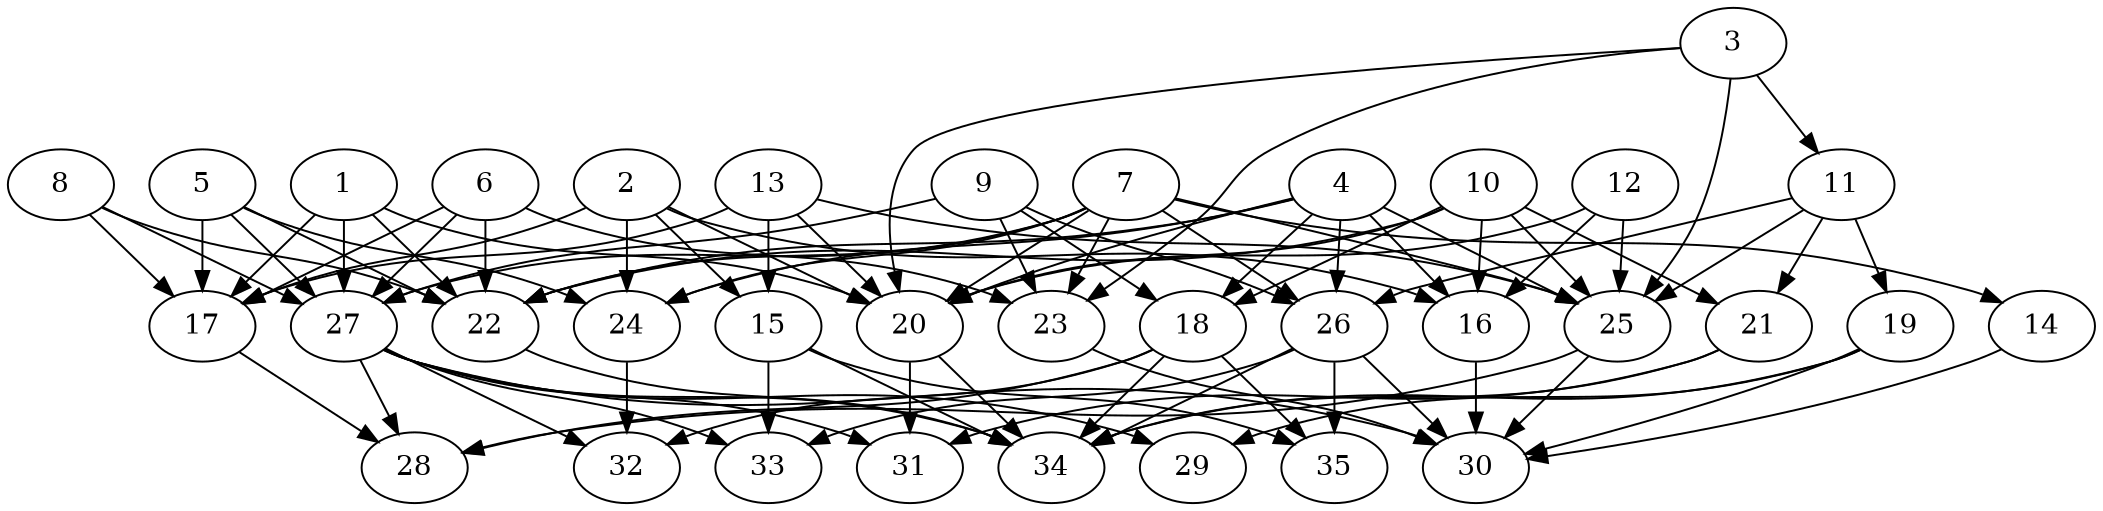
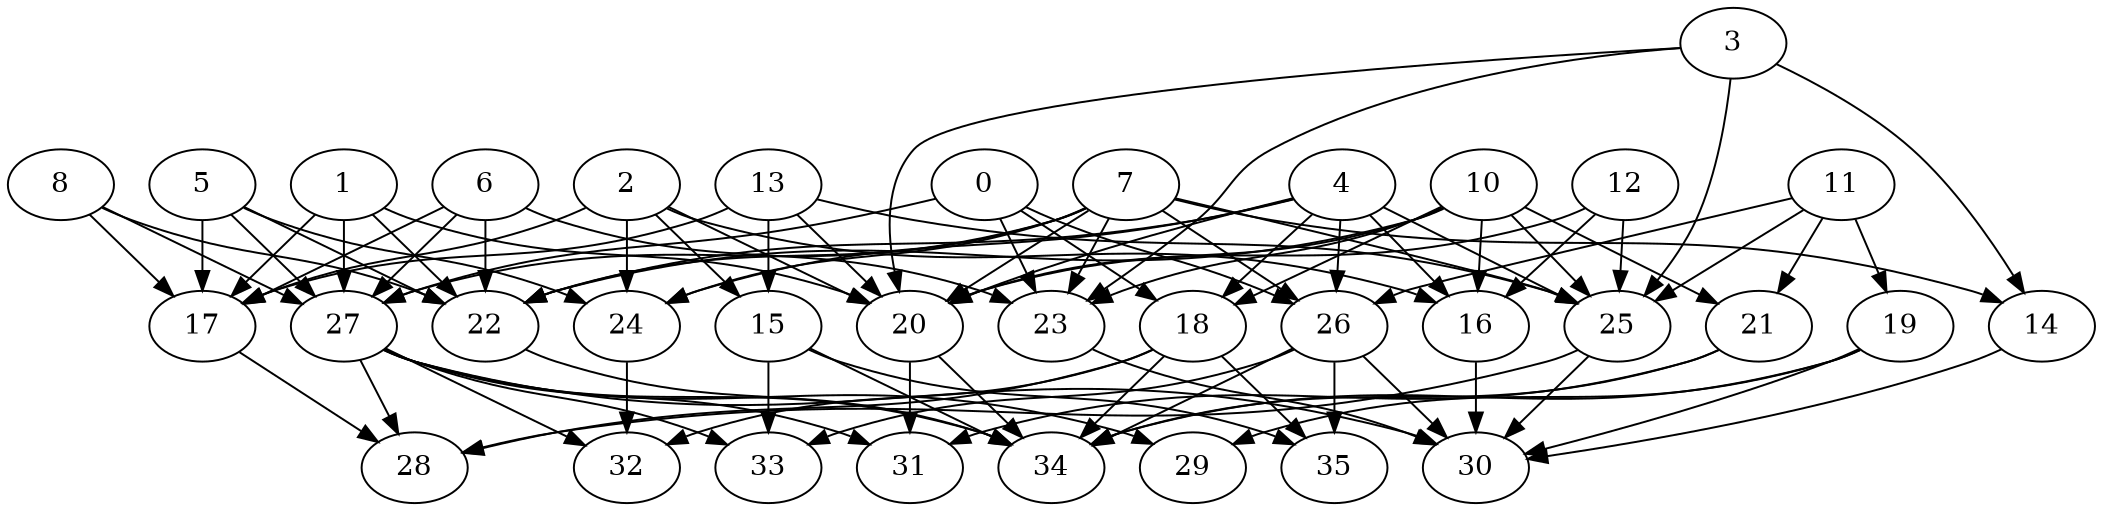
(1781, 106) -> (1913, 150)
(985, 185) -> (985, 185)
none -> (1278, 254)
